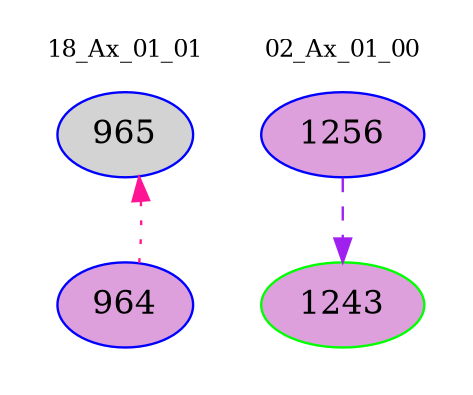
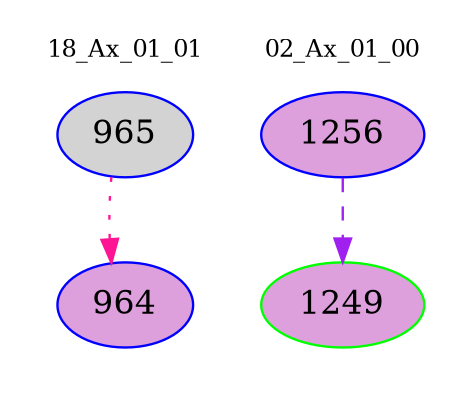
(141, 232) -> (109, 208)
(343, 305) -> (343, 305)
